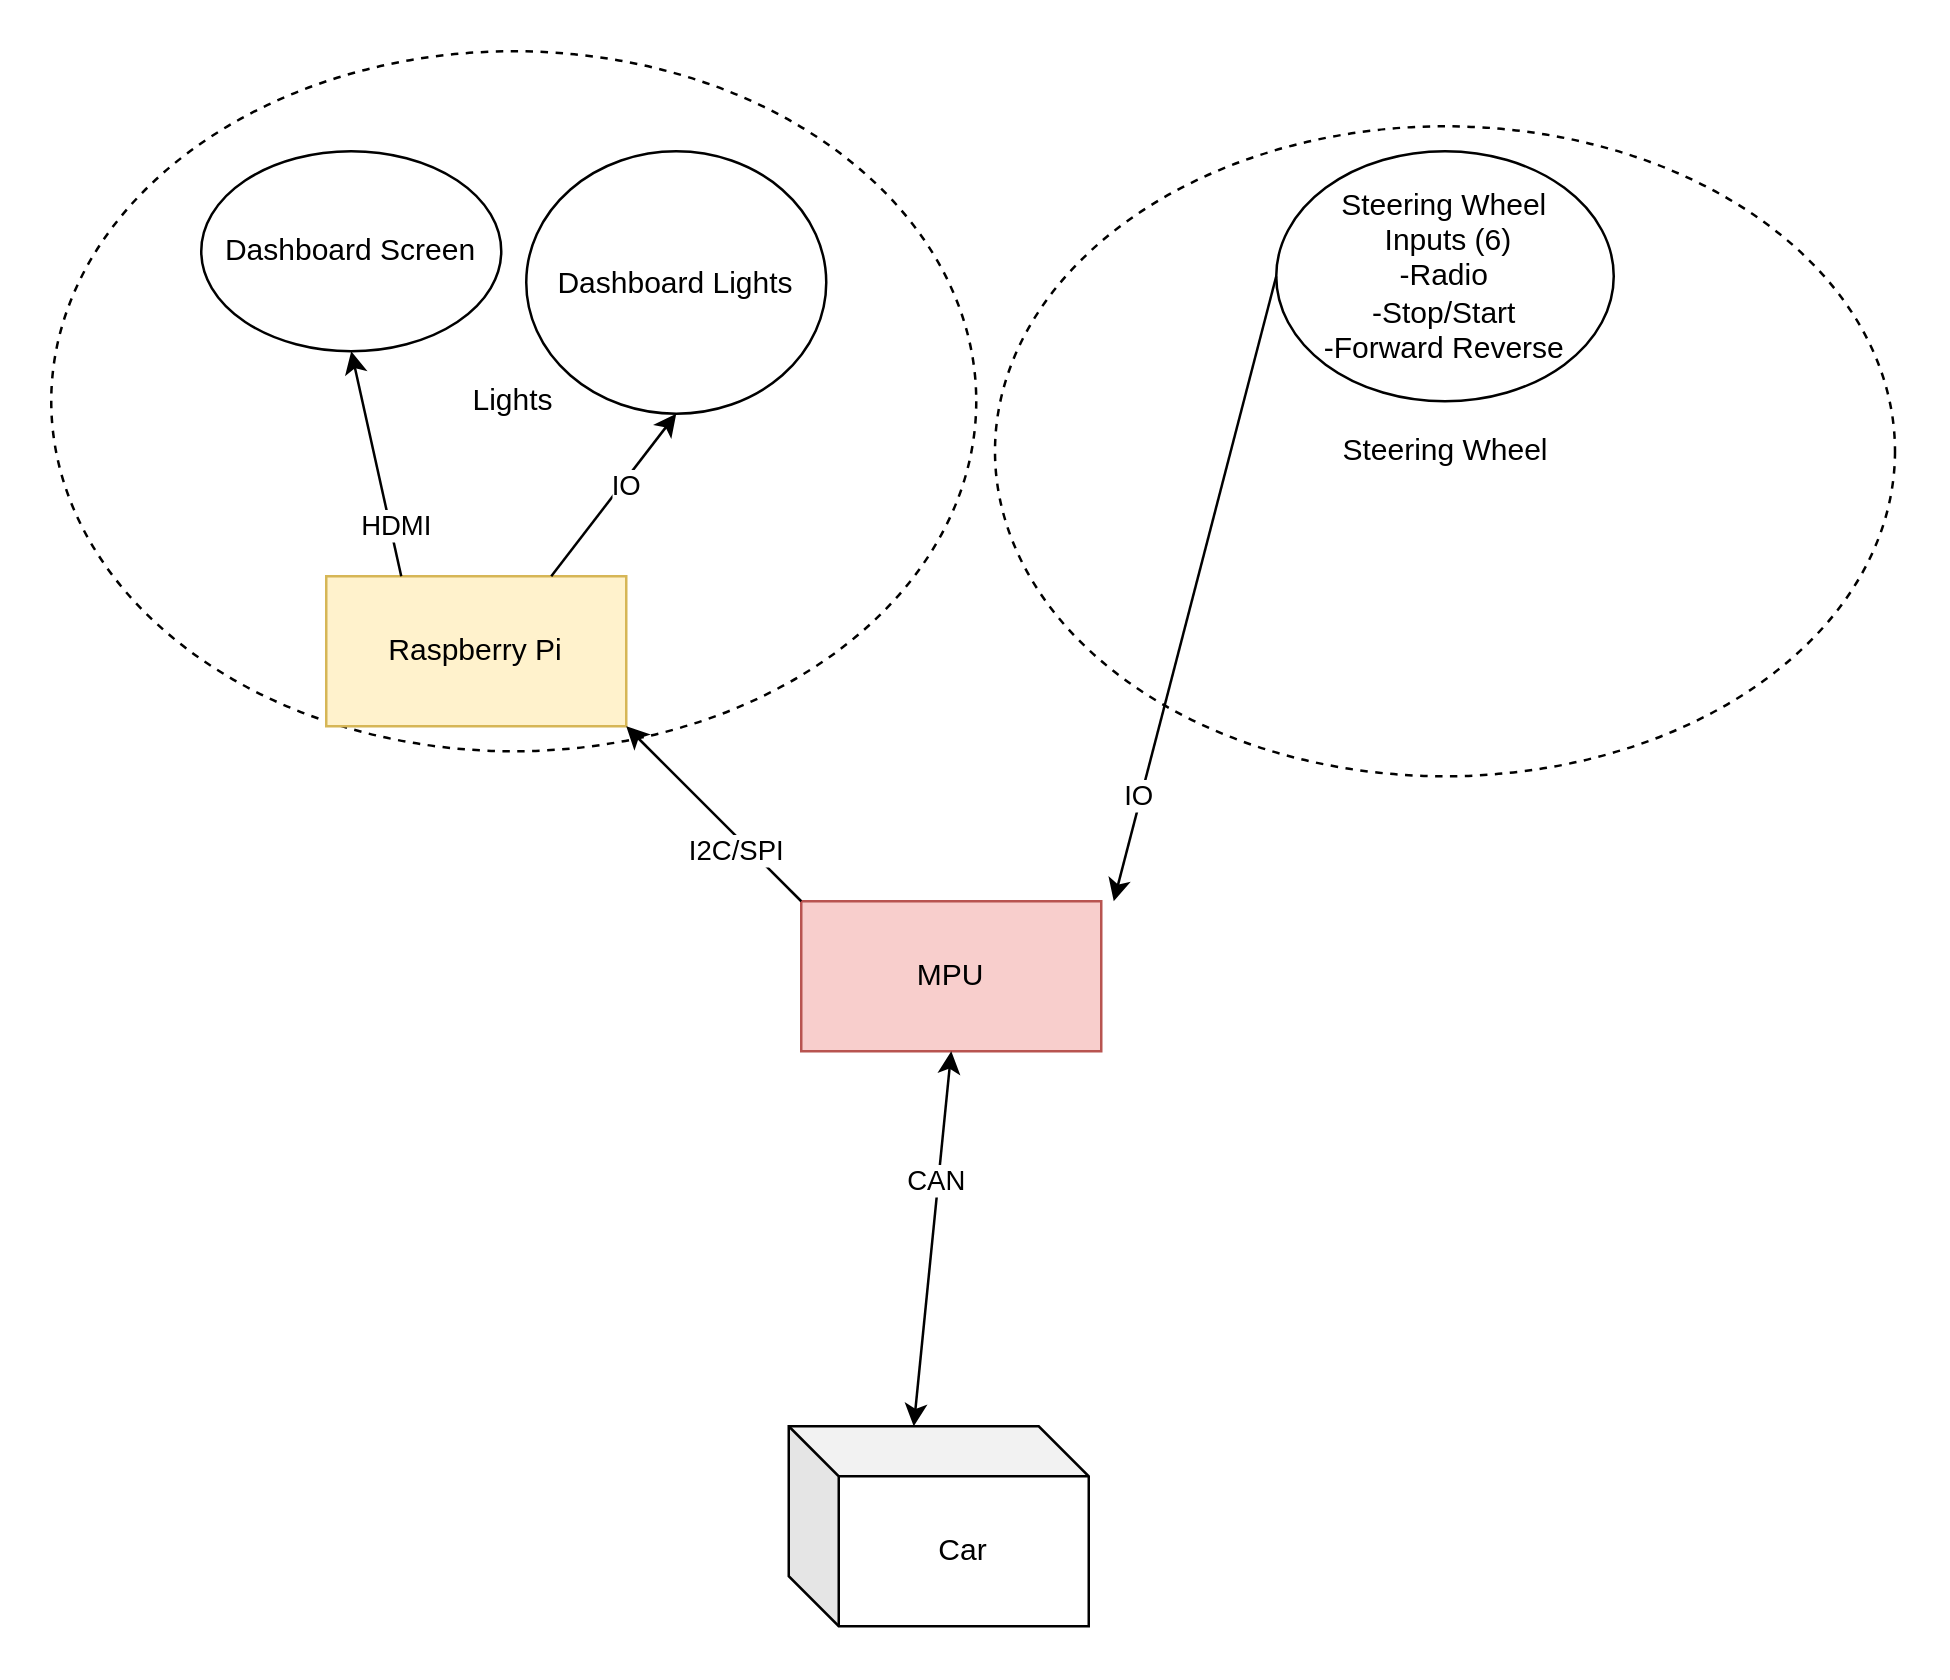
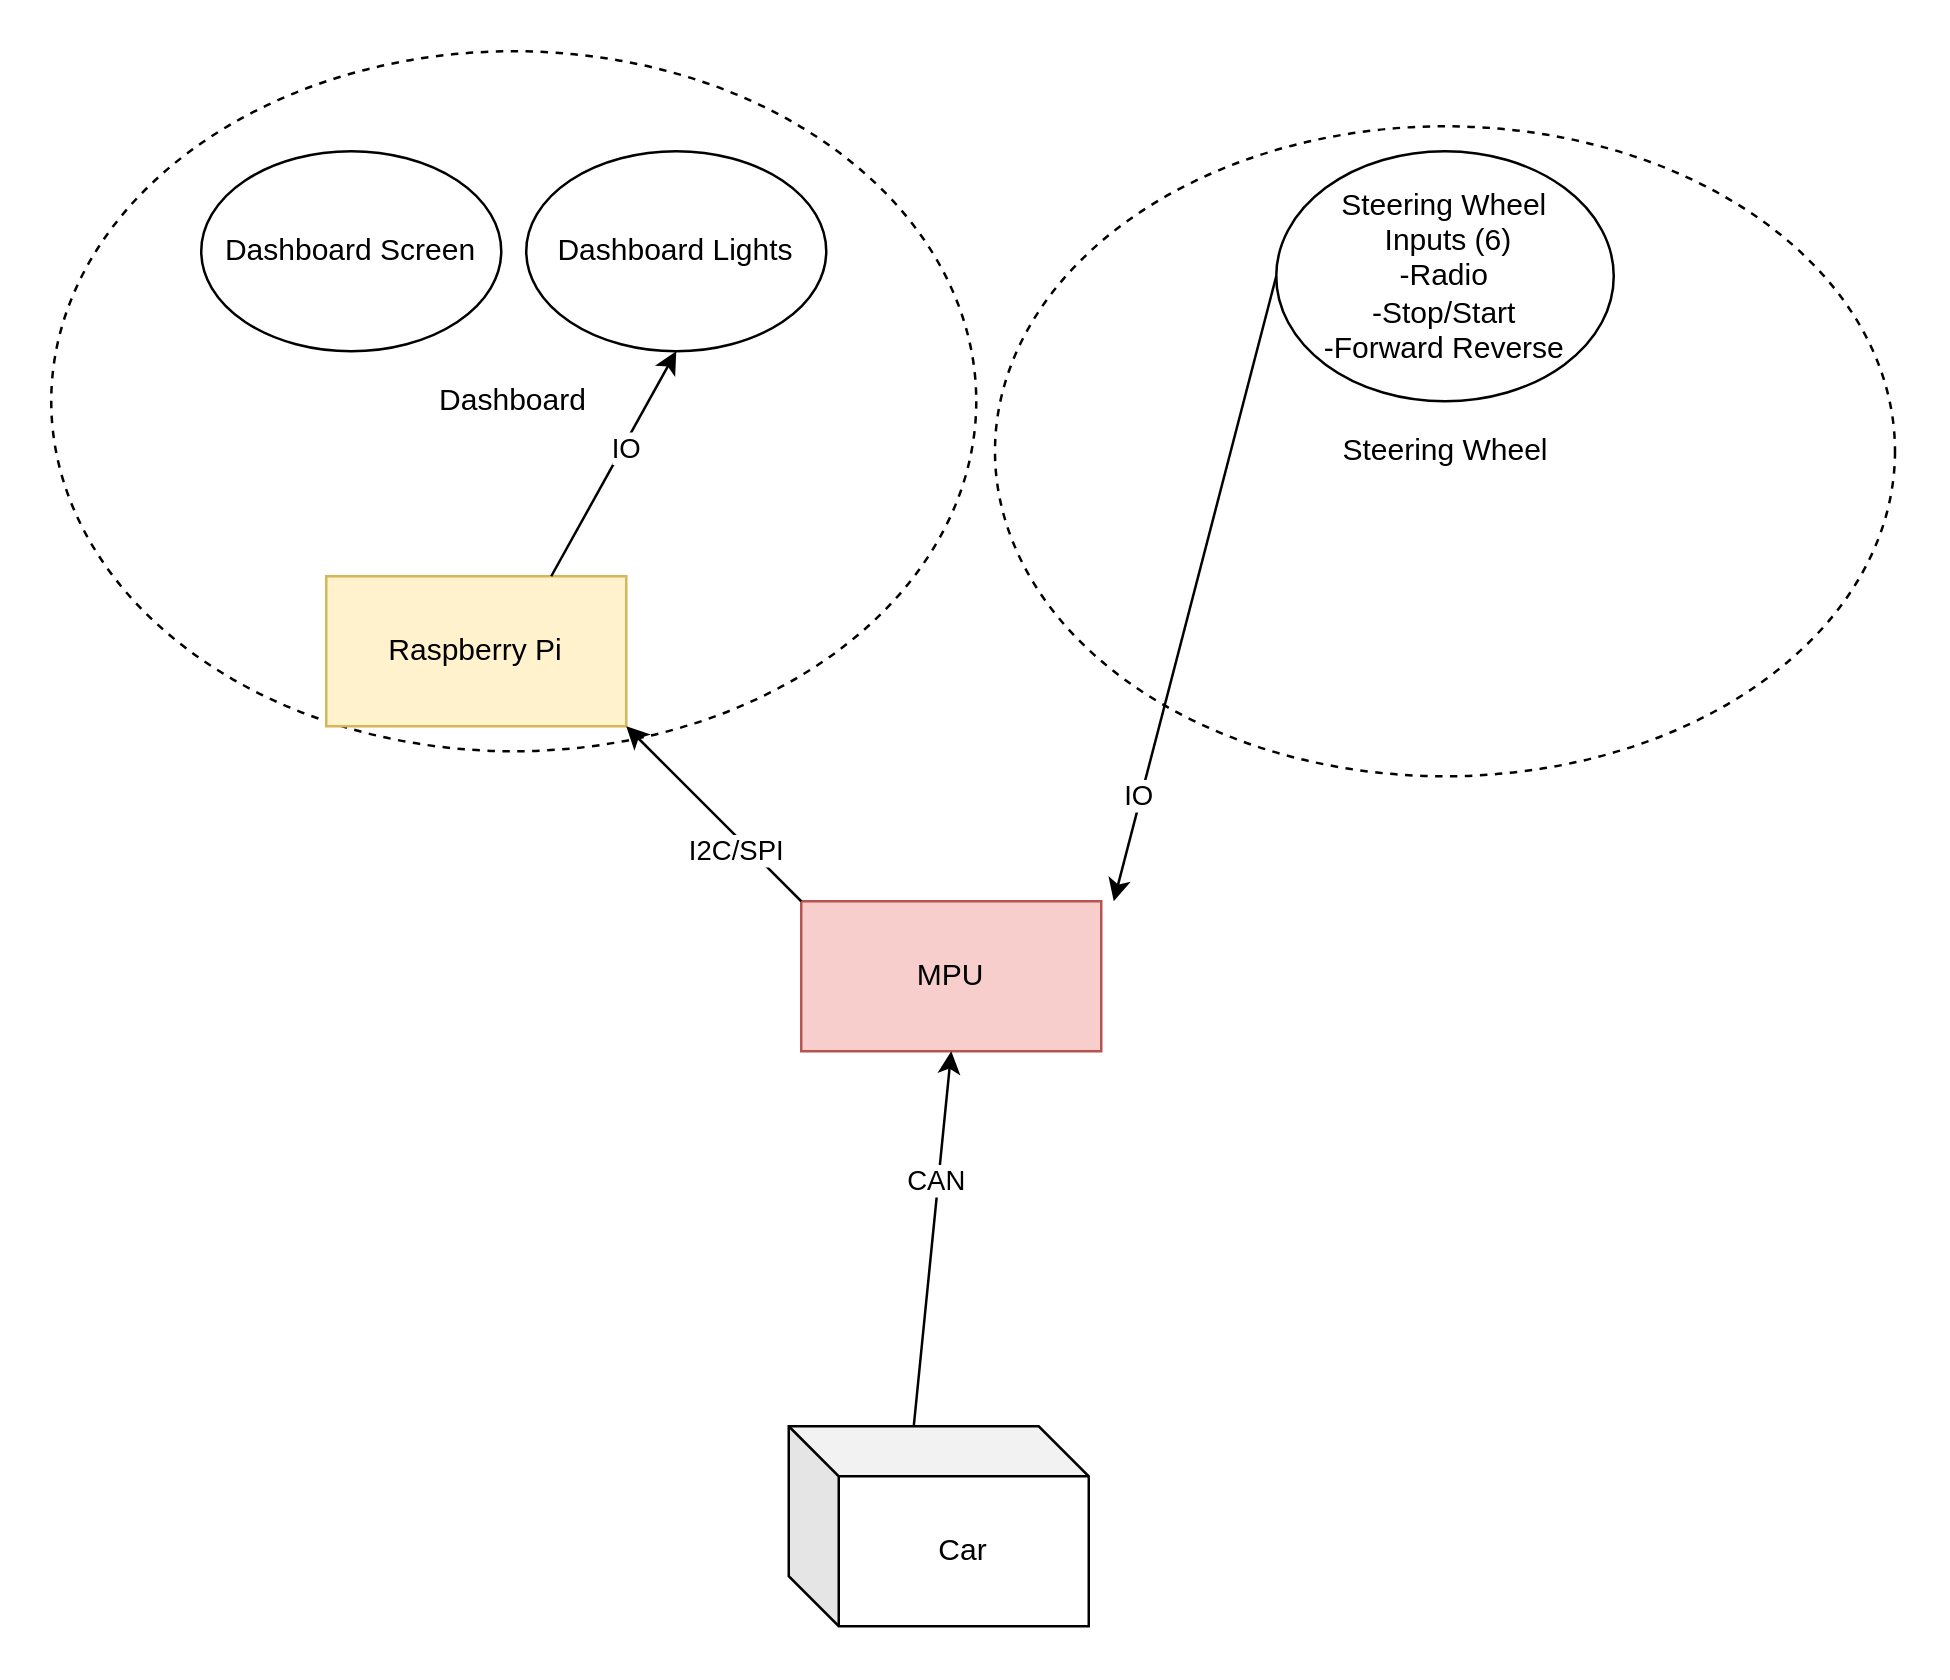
(676, 283) -> (676, 251)
(514, 401) -> (514, 401)
(372, 443) -> none
(916, 1408) -> (915, 1414)
